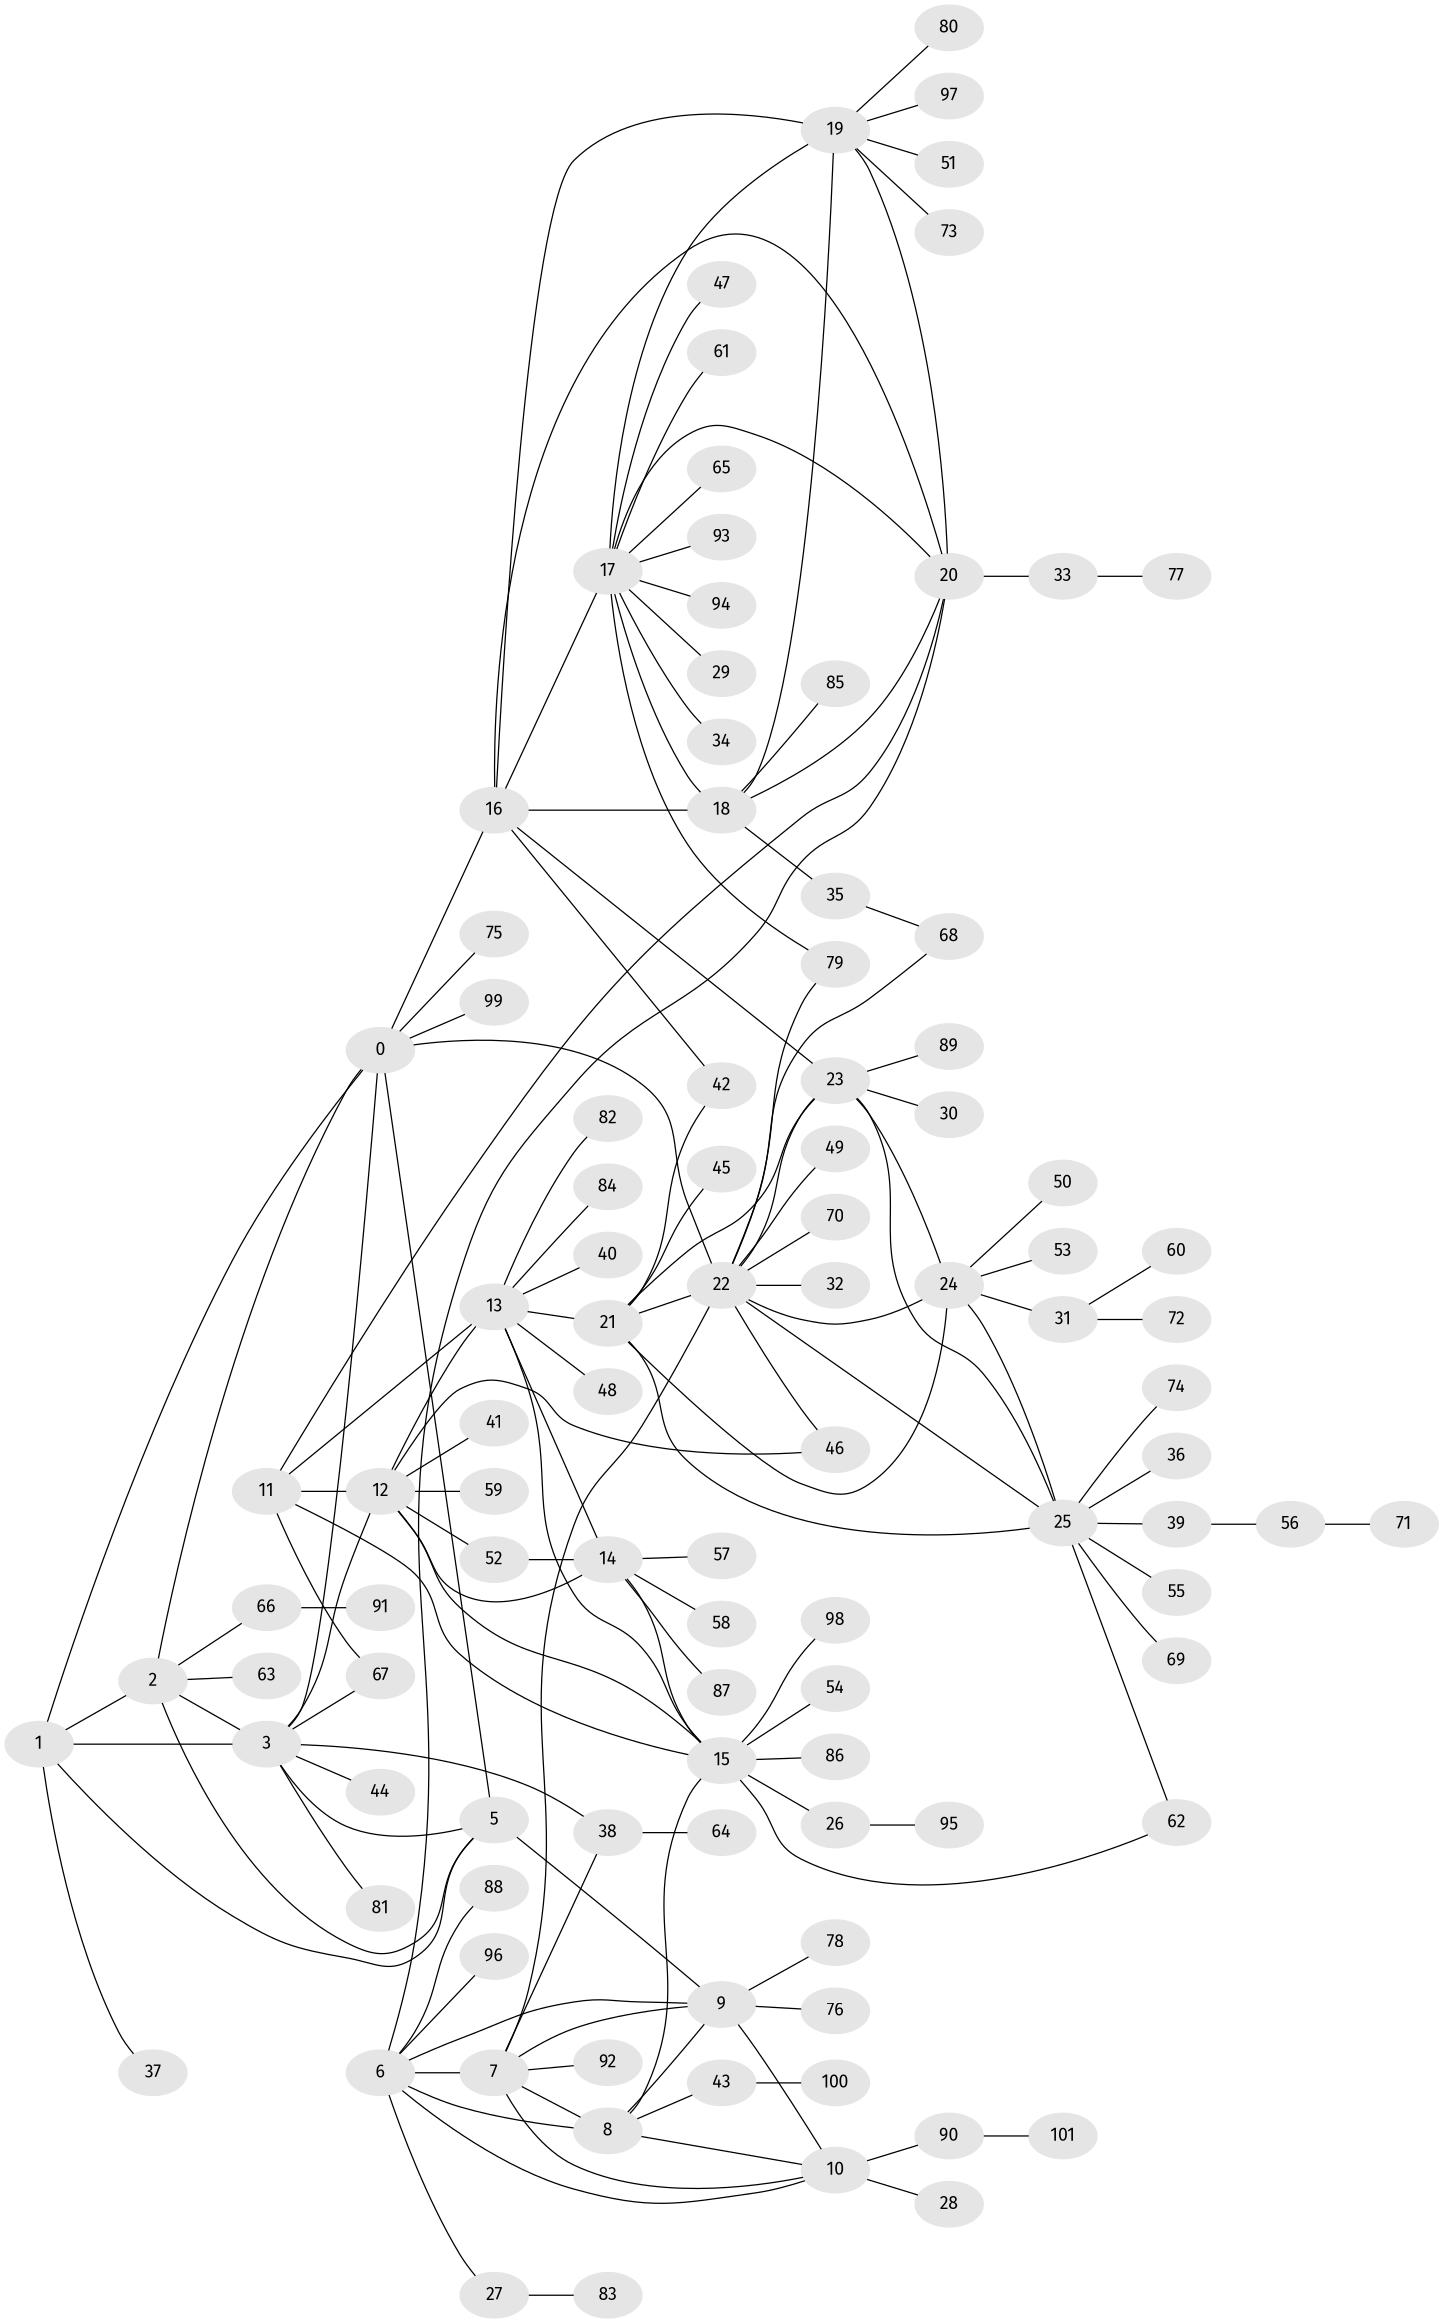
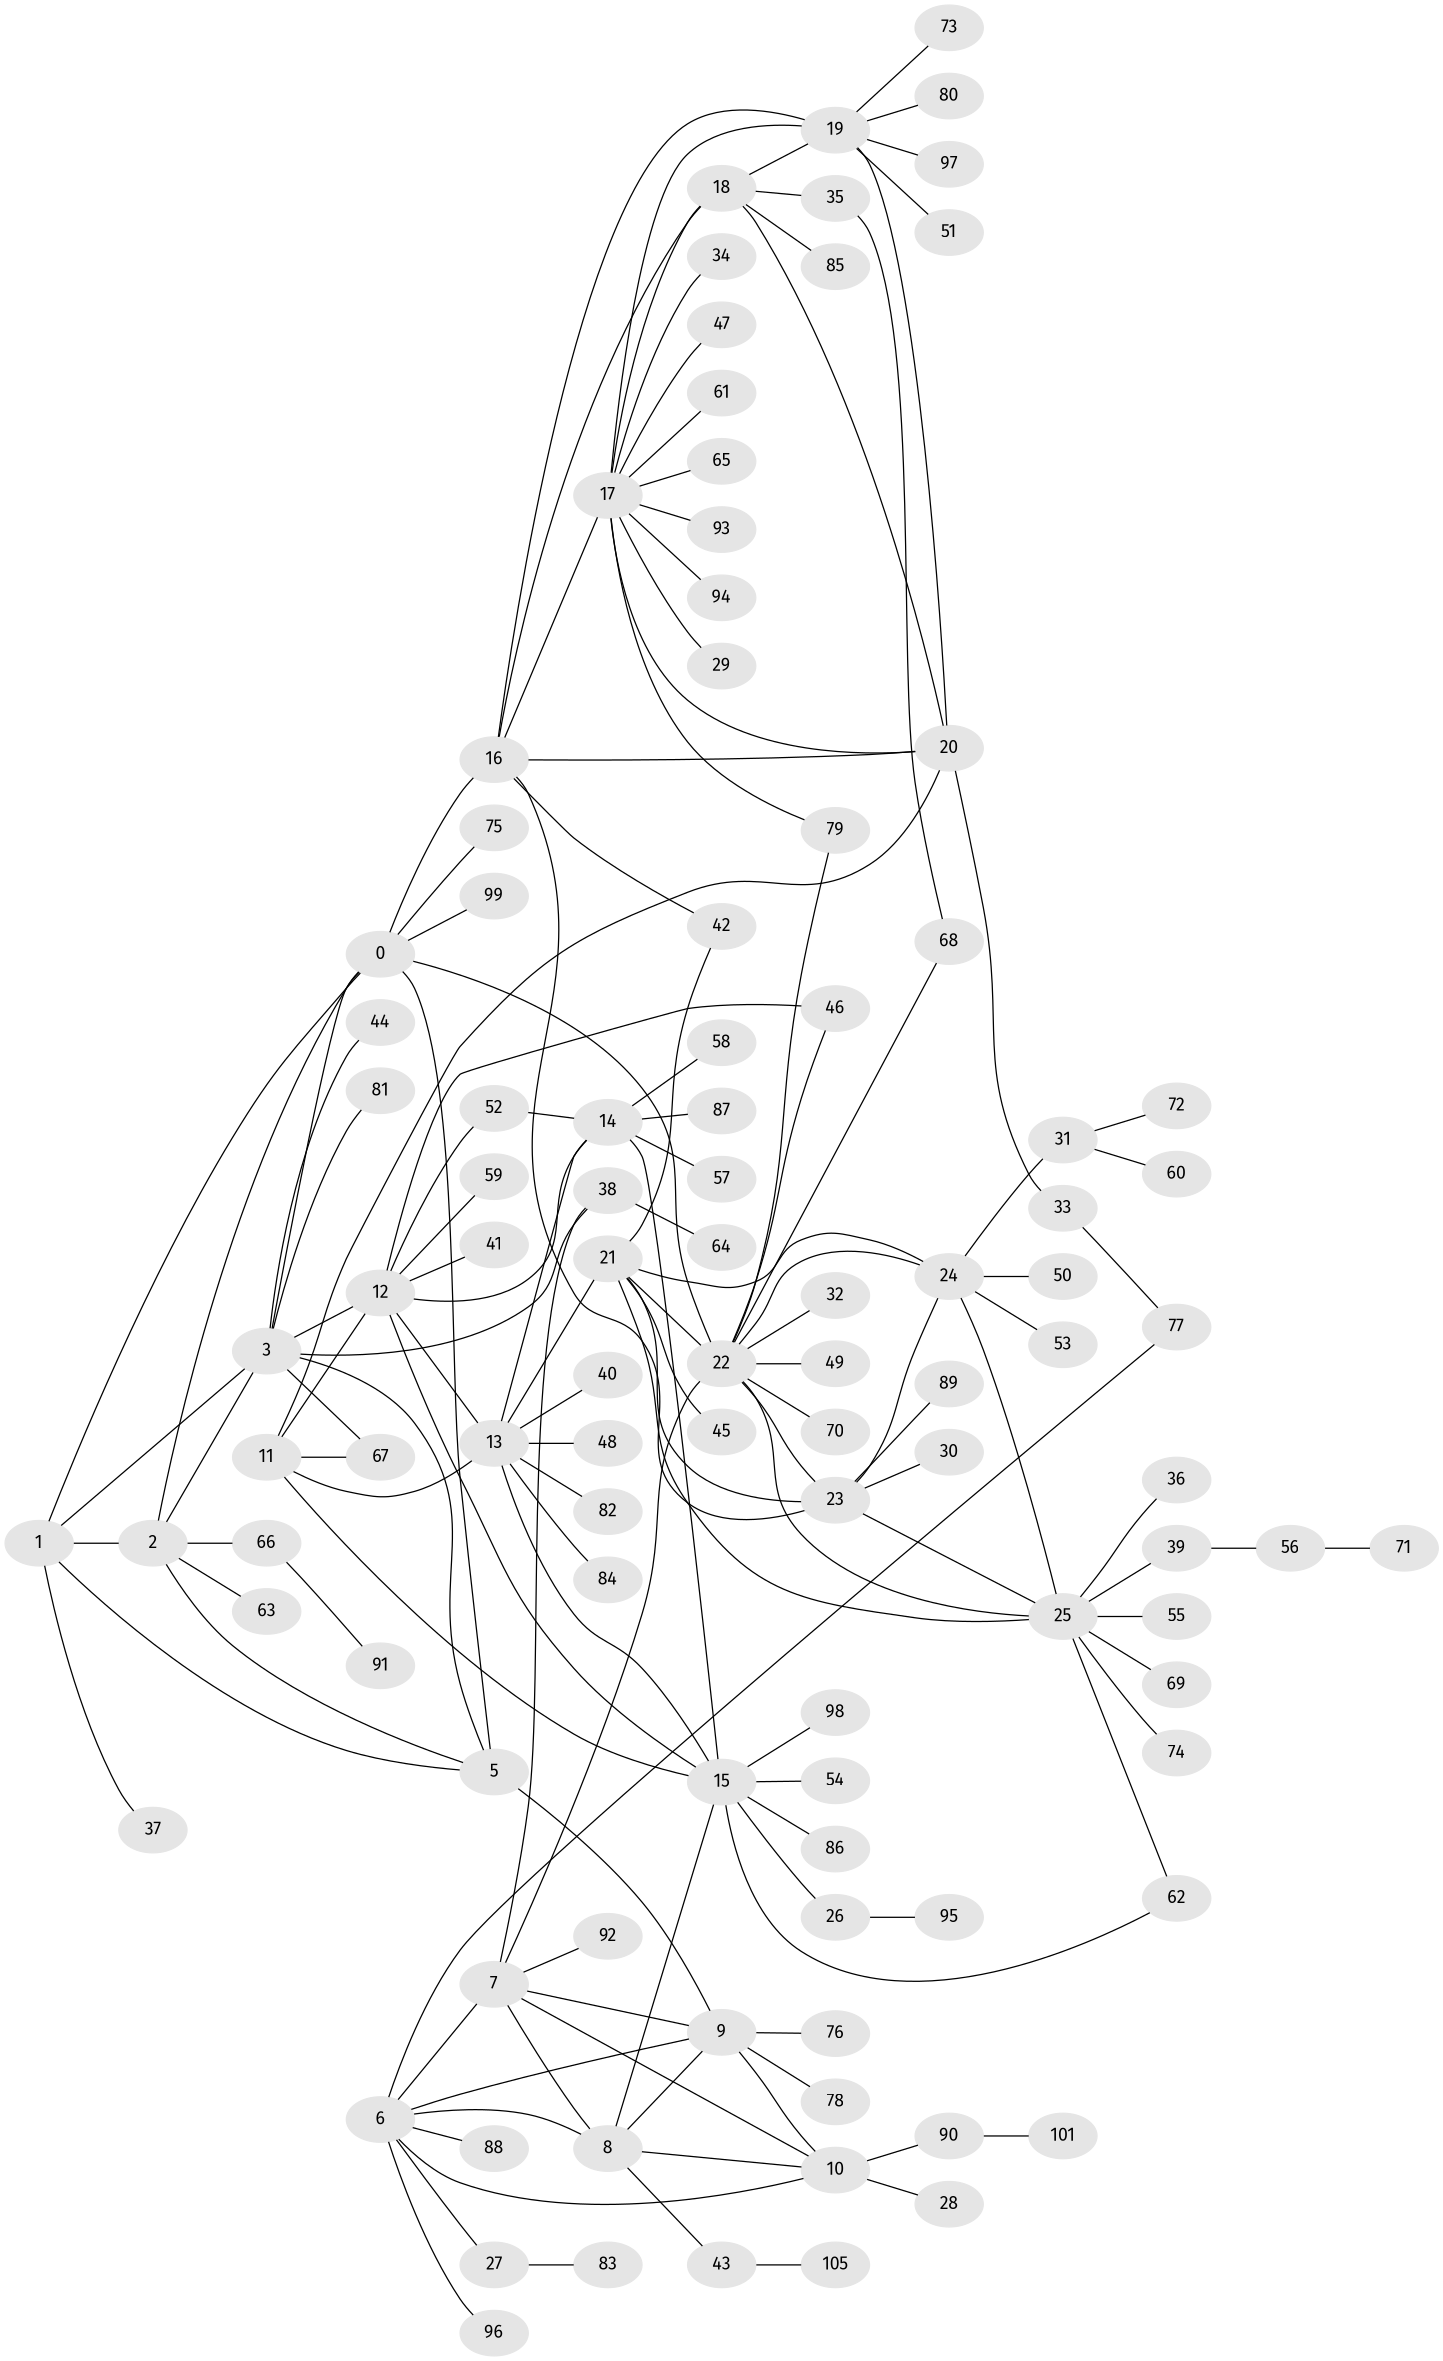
(471, 1239) -> (739, 1694)
(835, 2083) -> (835, 2265)
